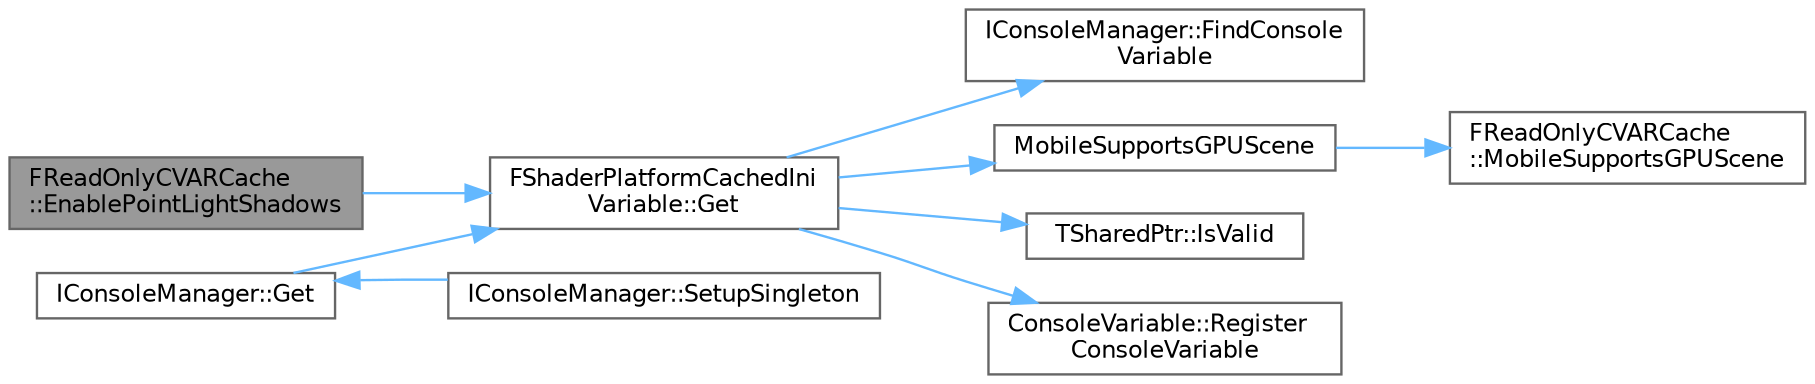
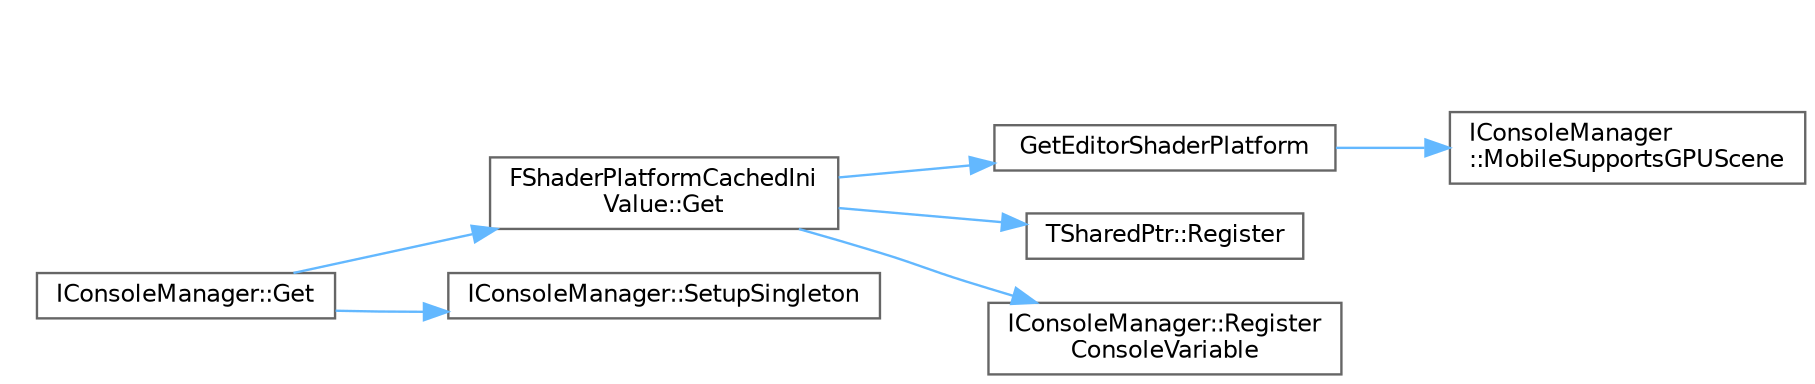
(1165, 45) -> none
(1165, 148) -> (1165, 148)
(1628, 148) -> (1628, 148)
(186, 193) -> none
(664, 193) -> (664, 193)
(1165, 236) -> (1165, 236)
(404, 280) -> (380, 312)
(1165, 339) -> (1165, 339)
